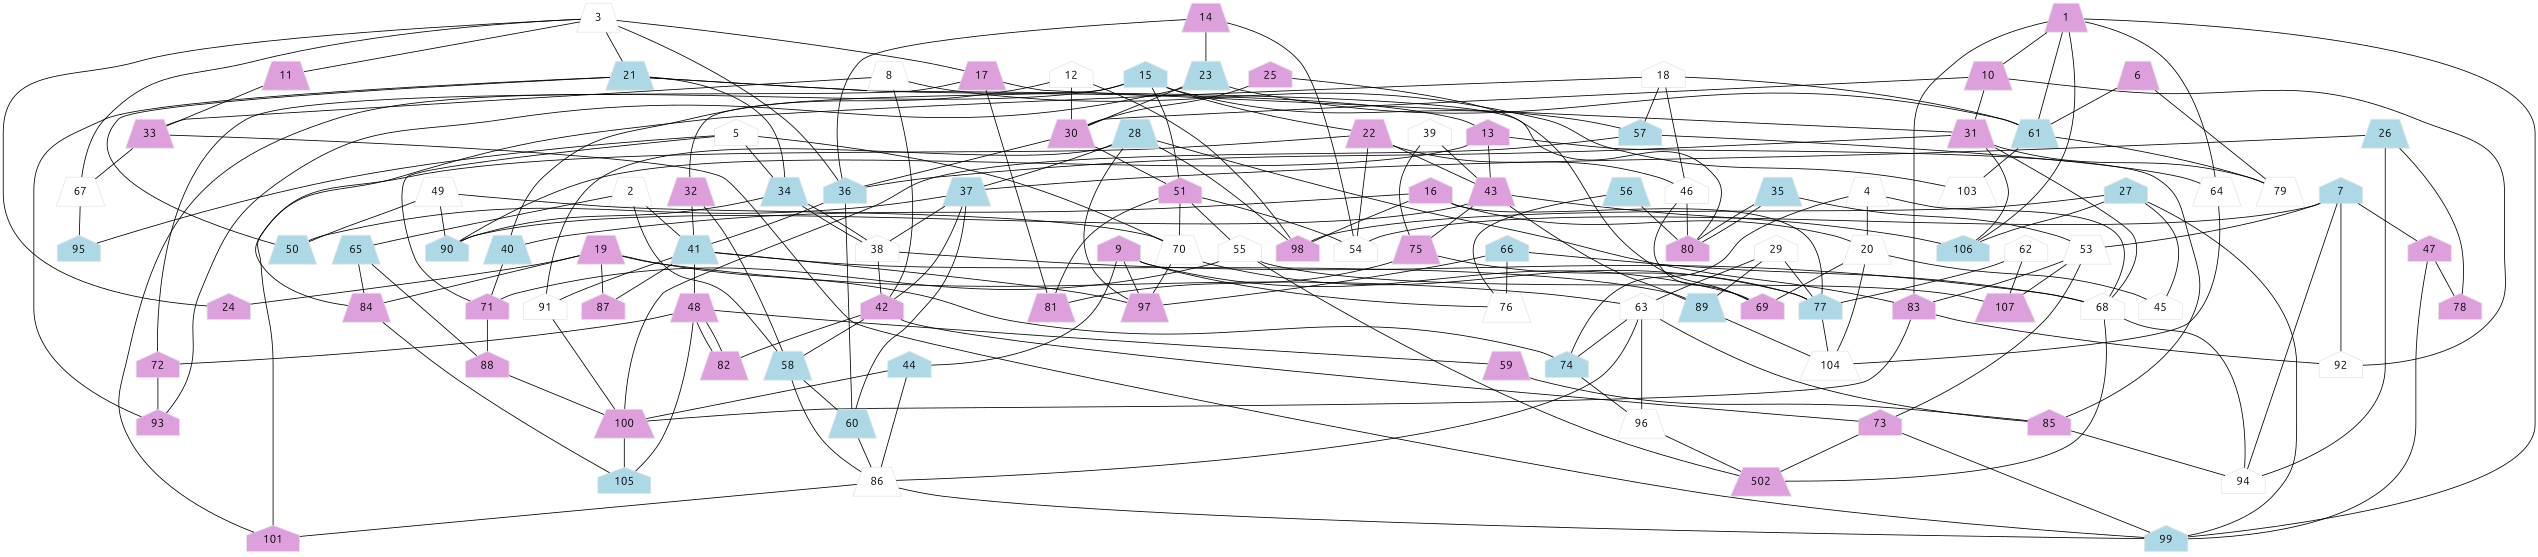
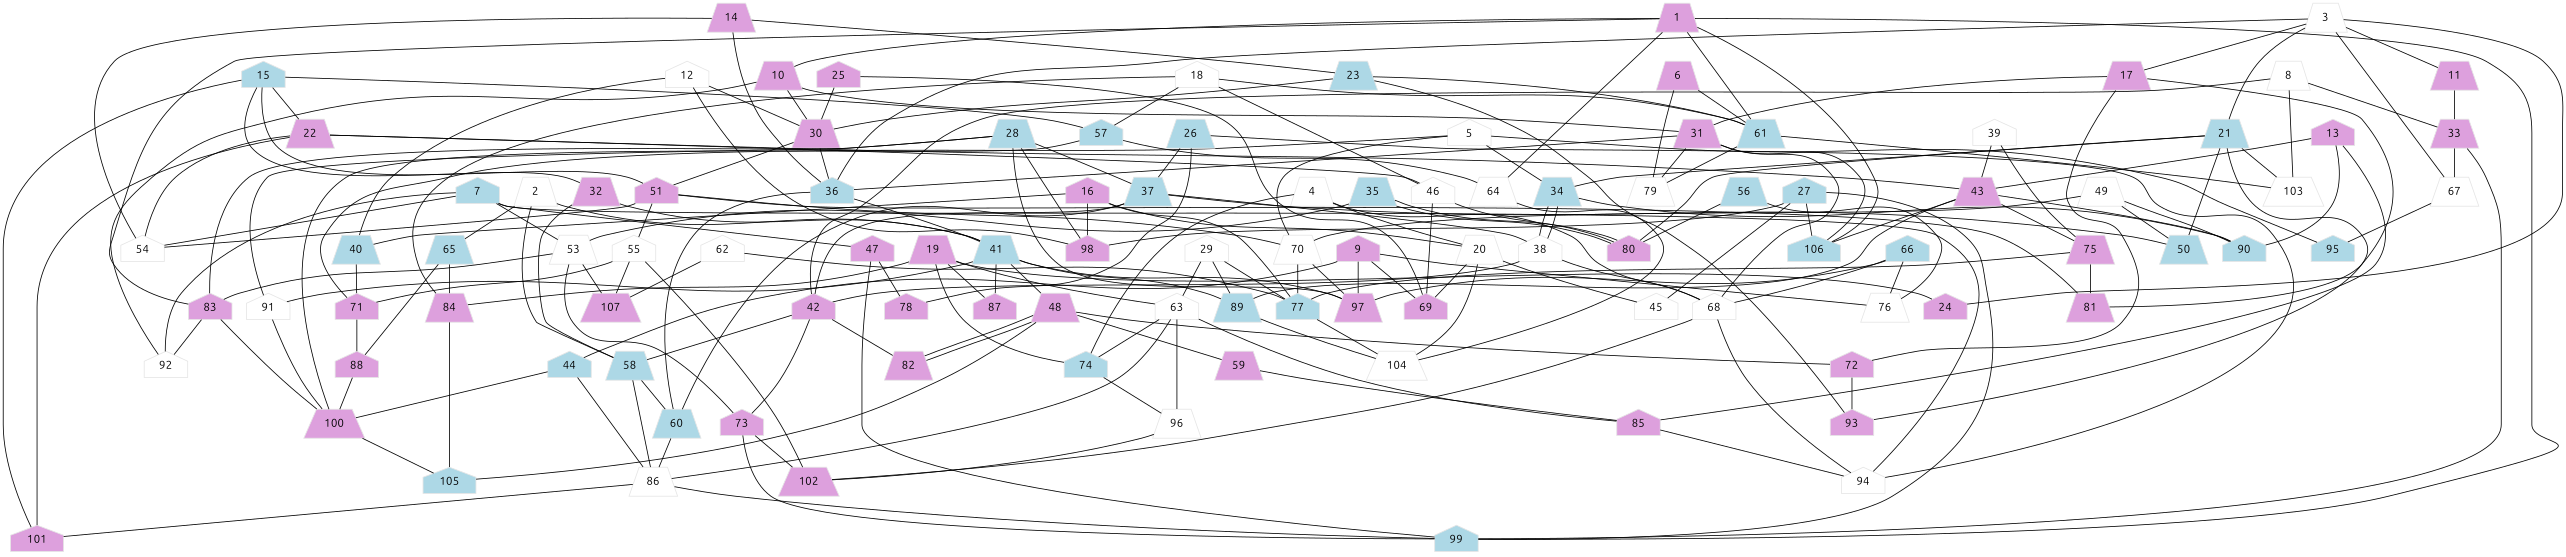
(1063, 94) -> (2259, 163)
(1761, 482) -> (809, 482)
